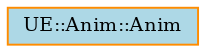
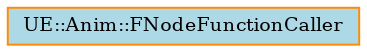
(103, 26) -> (183, 26)
